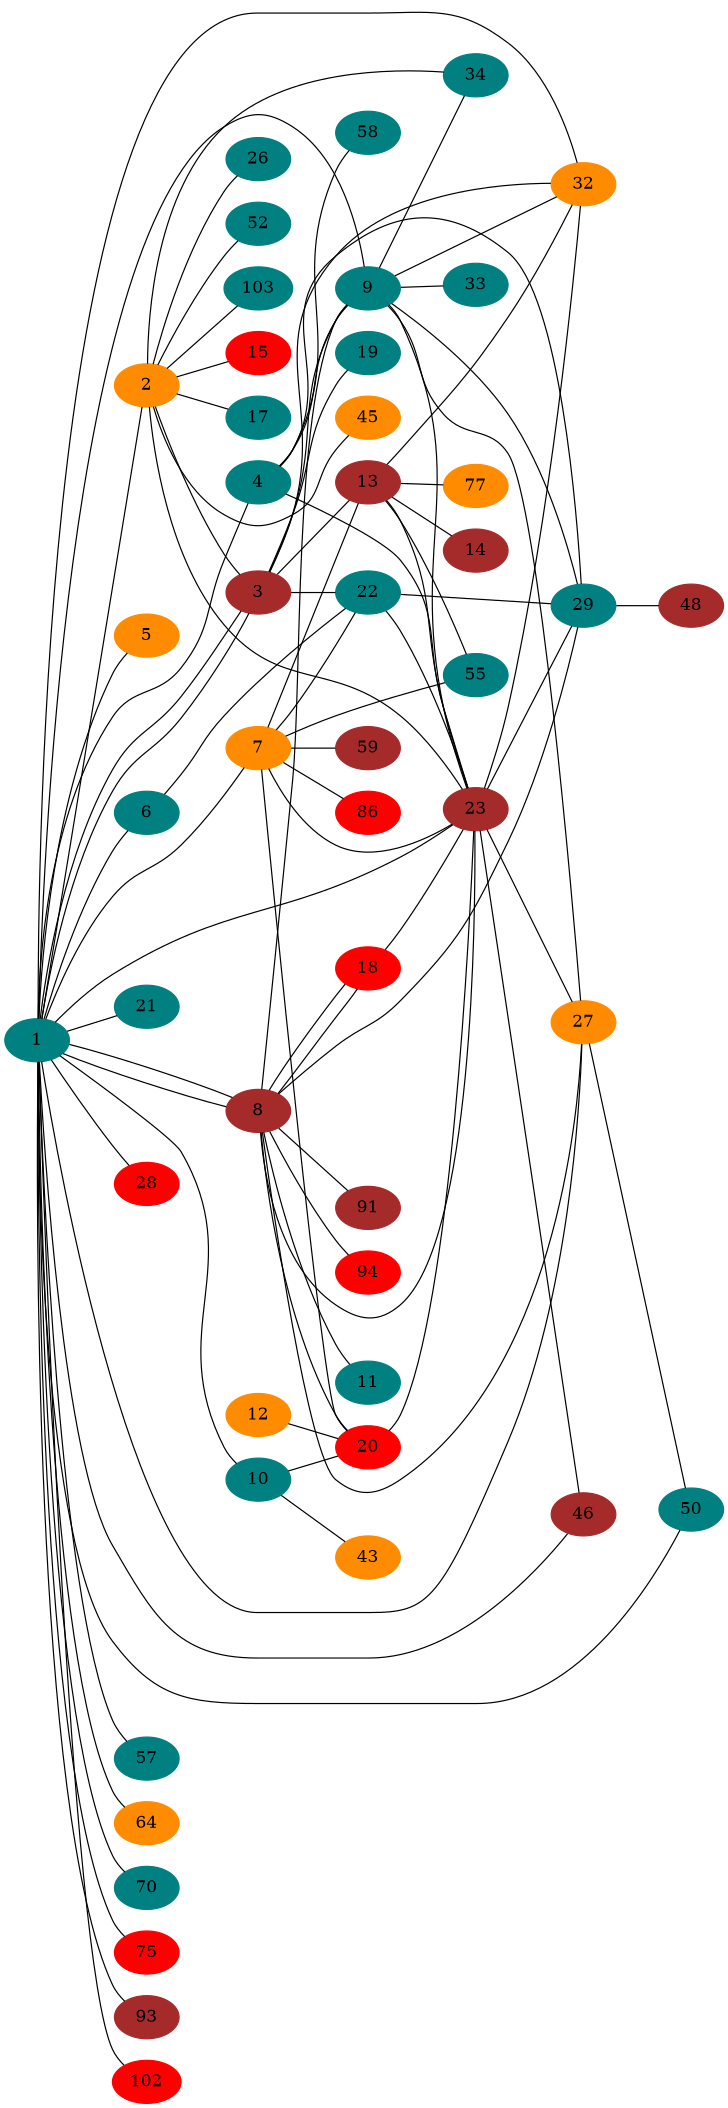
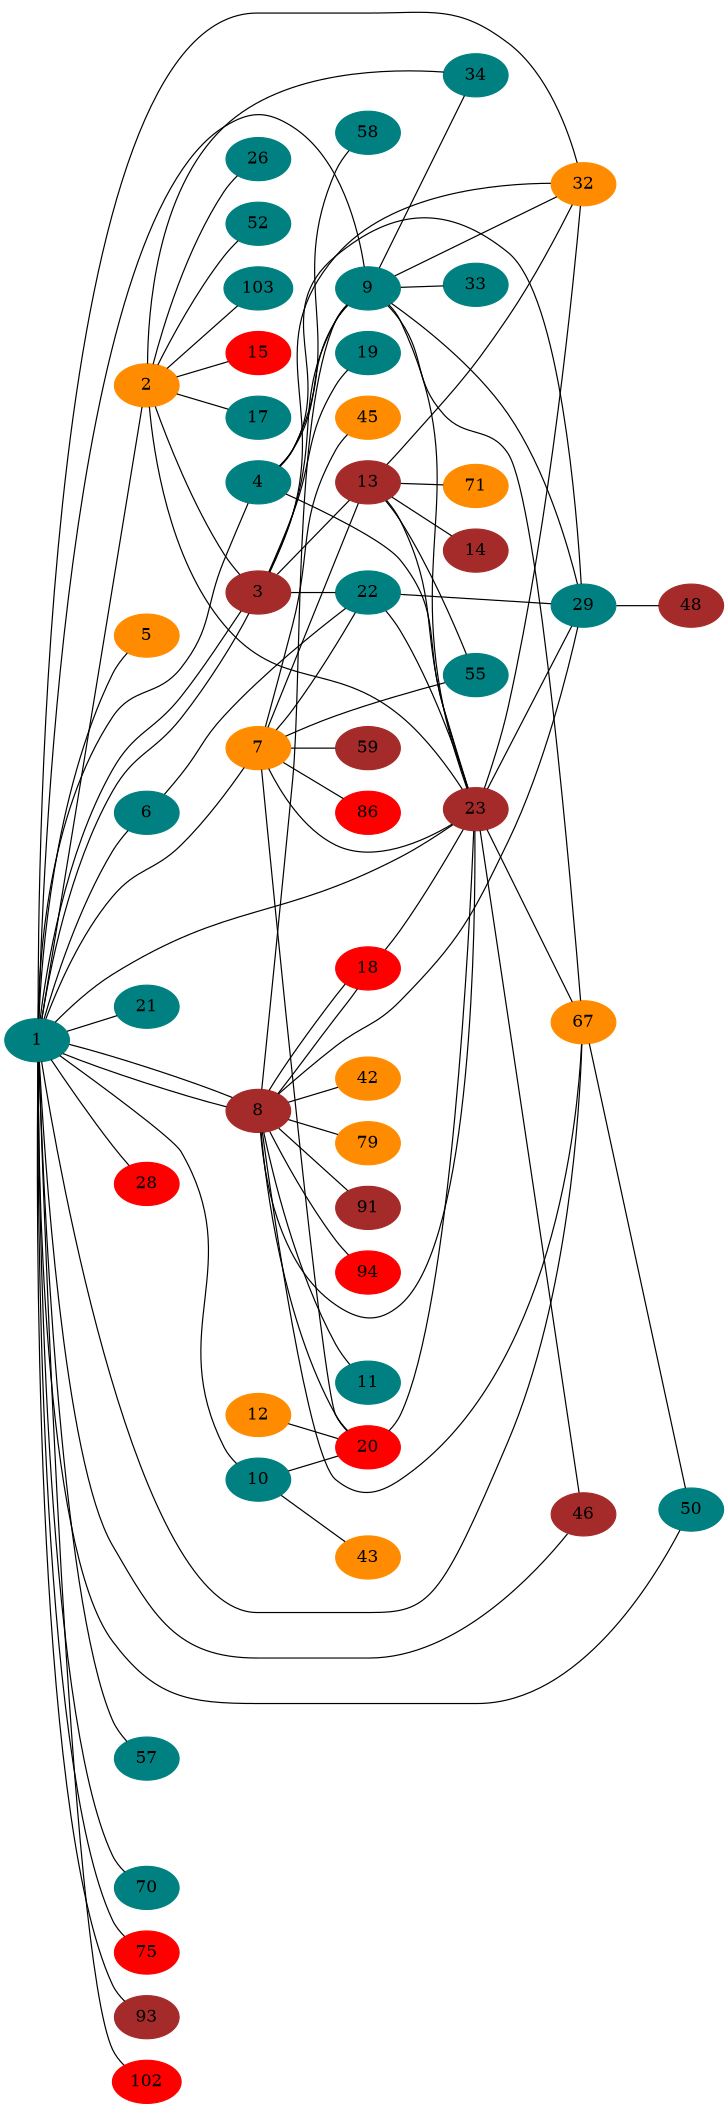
(476, 486) -> (476, 486)
(250, 525) -> (291, 631)
(584, 1022) -> (584, 1022)
none -> (368, 1079)
none -> (368, 1143)
(147, 1823) -> none
